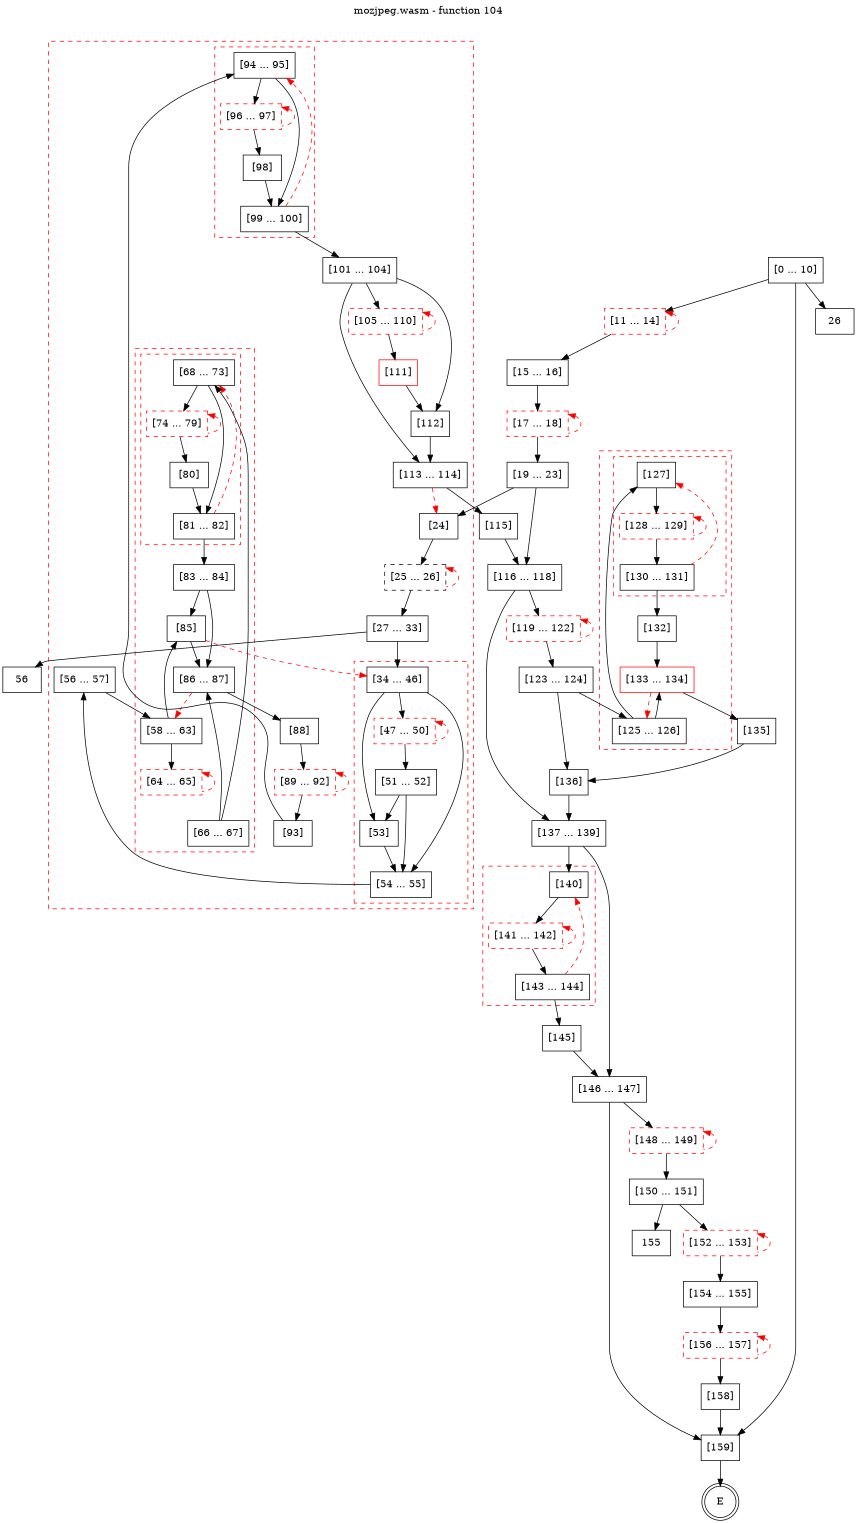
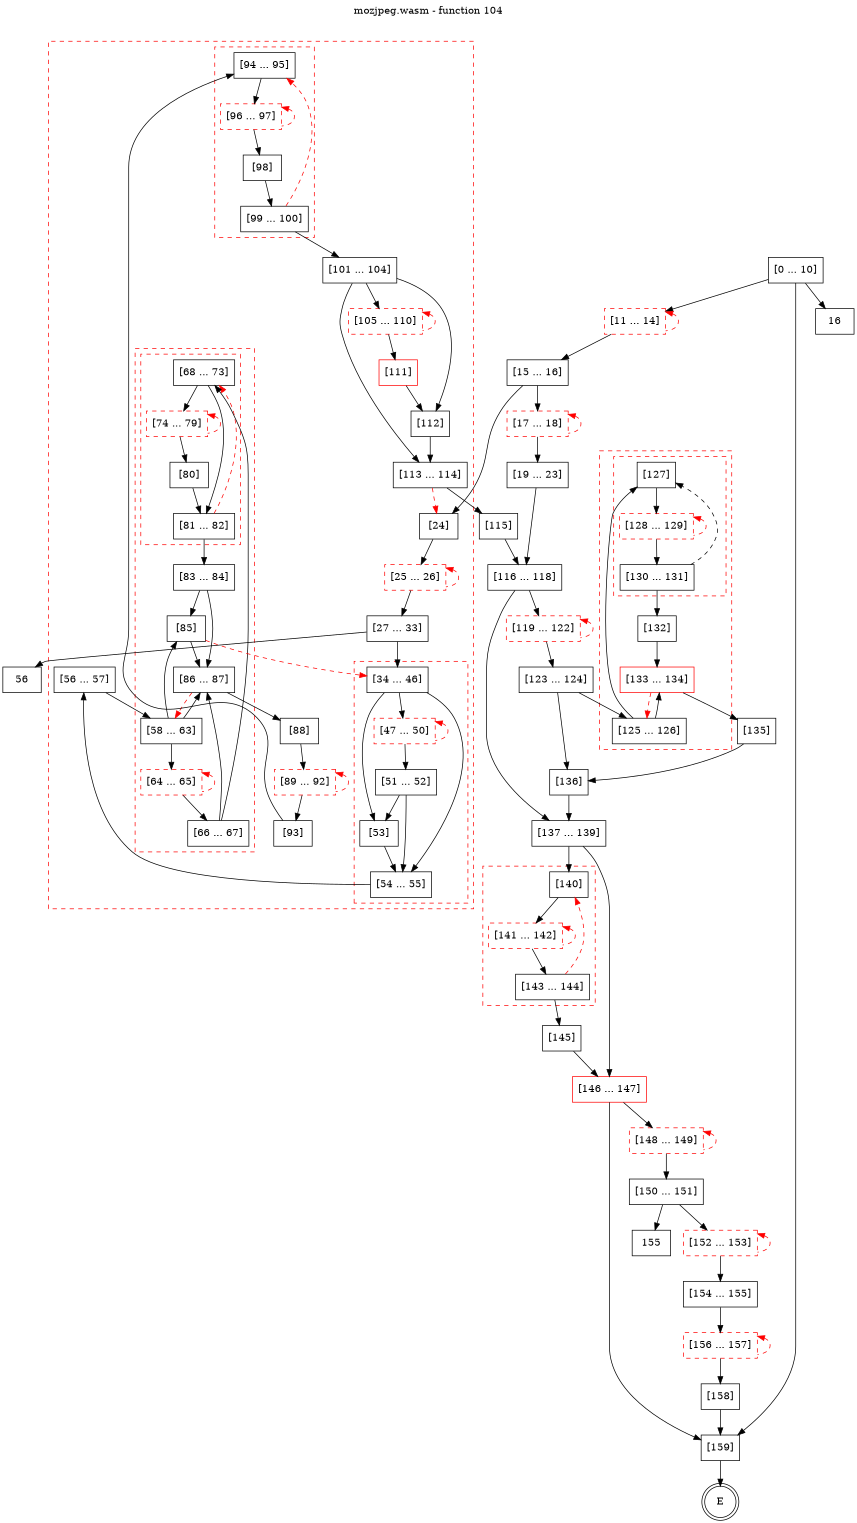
(299, 137) -> none
(835, 321) -> (835, 321)
(489, 500) -> (488, 445)
(717, 523) -> (717, 523)
(415, 577) -> (415, 577)
none -> (188, 712)
none -> (192, 805)
(609, 1089) -> (609, 1089)
